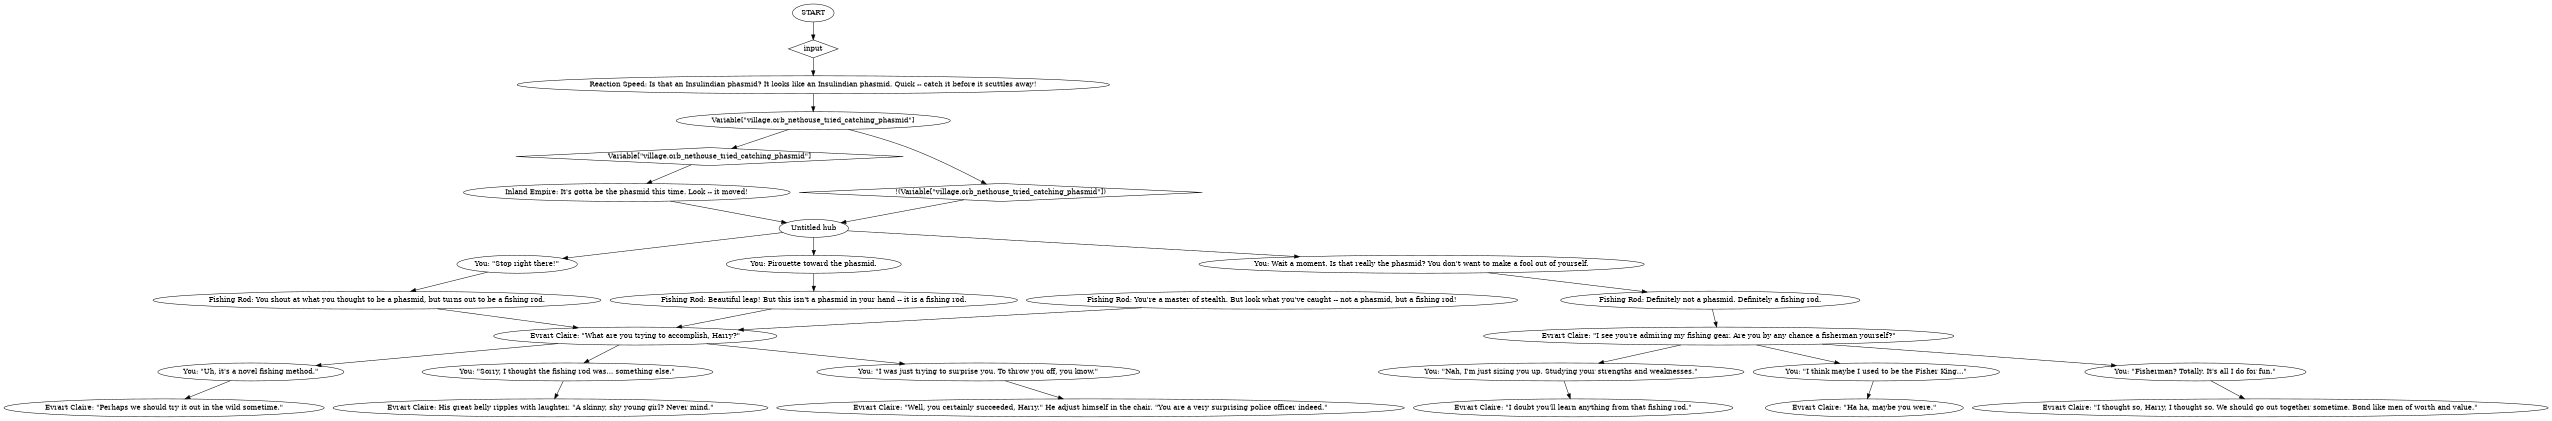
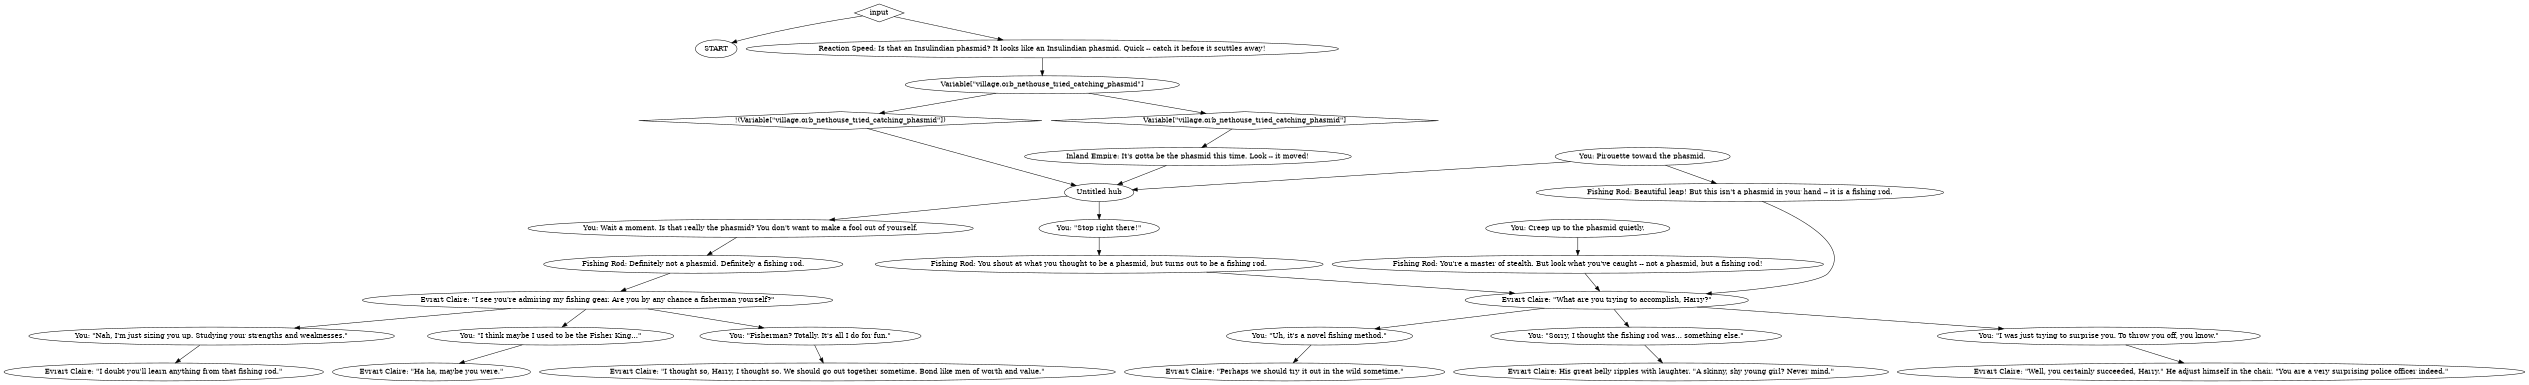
(813, 28) -> (799, 27)
none -> (1578, 228)
(814, 244) -> (1354, 176)
